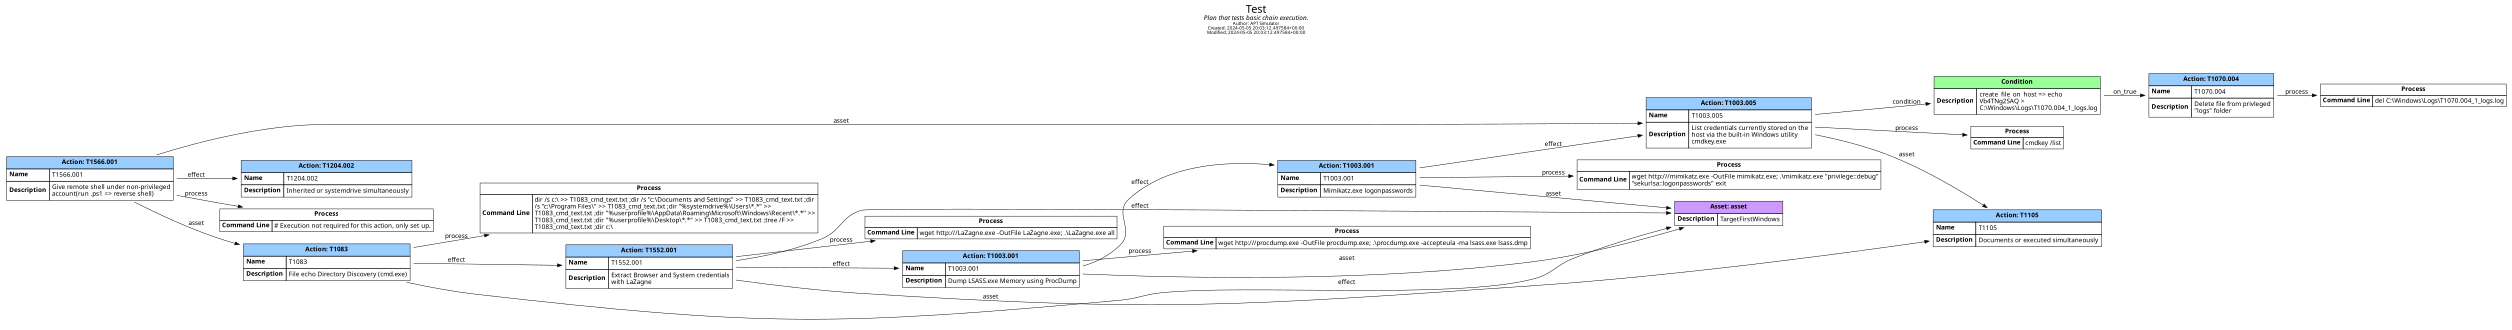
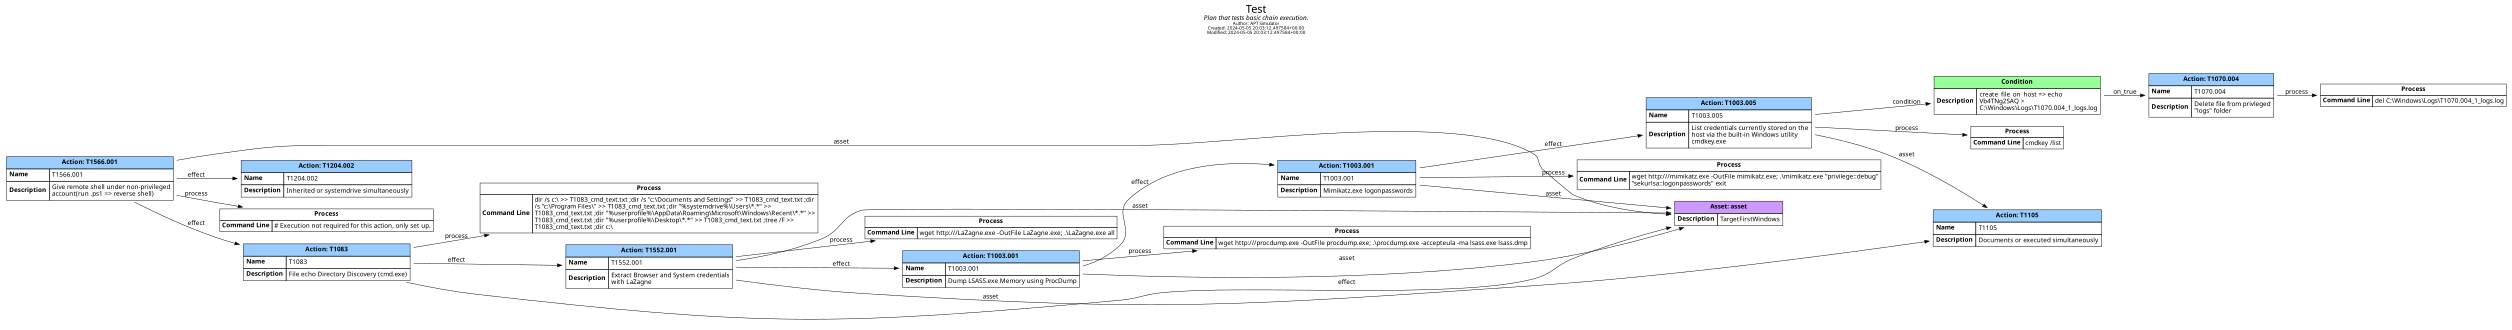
(896, 124) -> (933, 145)
(1140, 206) -> (1140, 206)
(196, 223) -> (196, 223)
